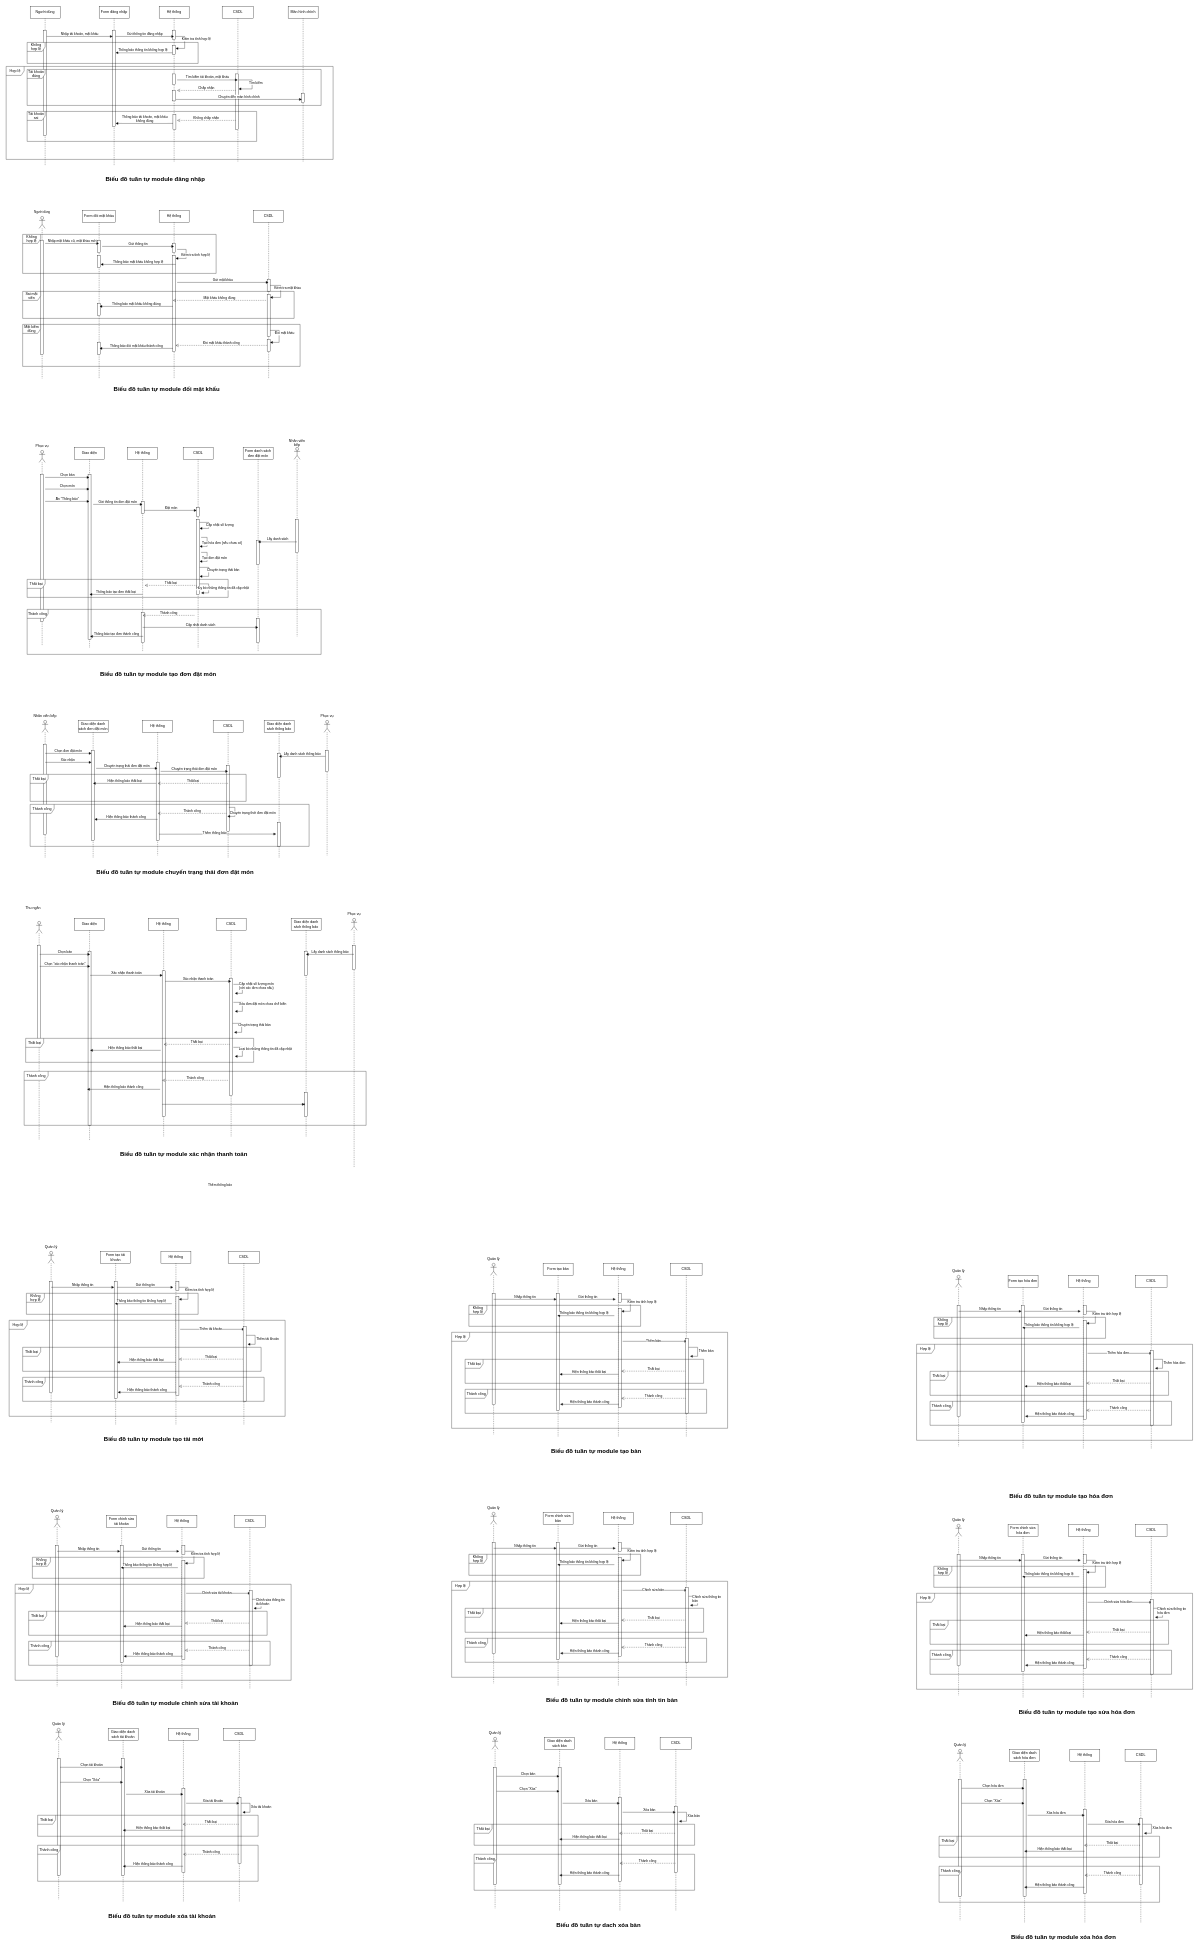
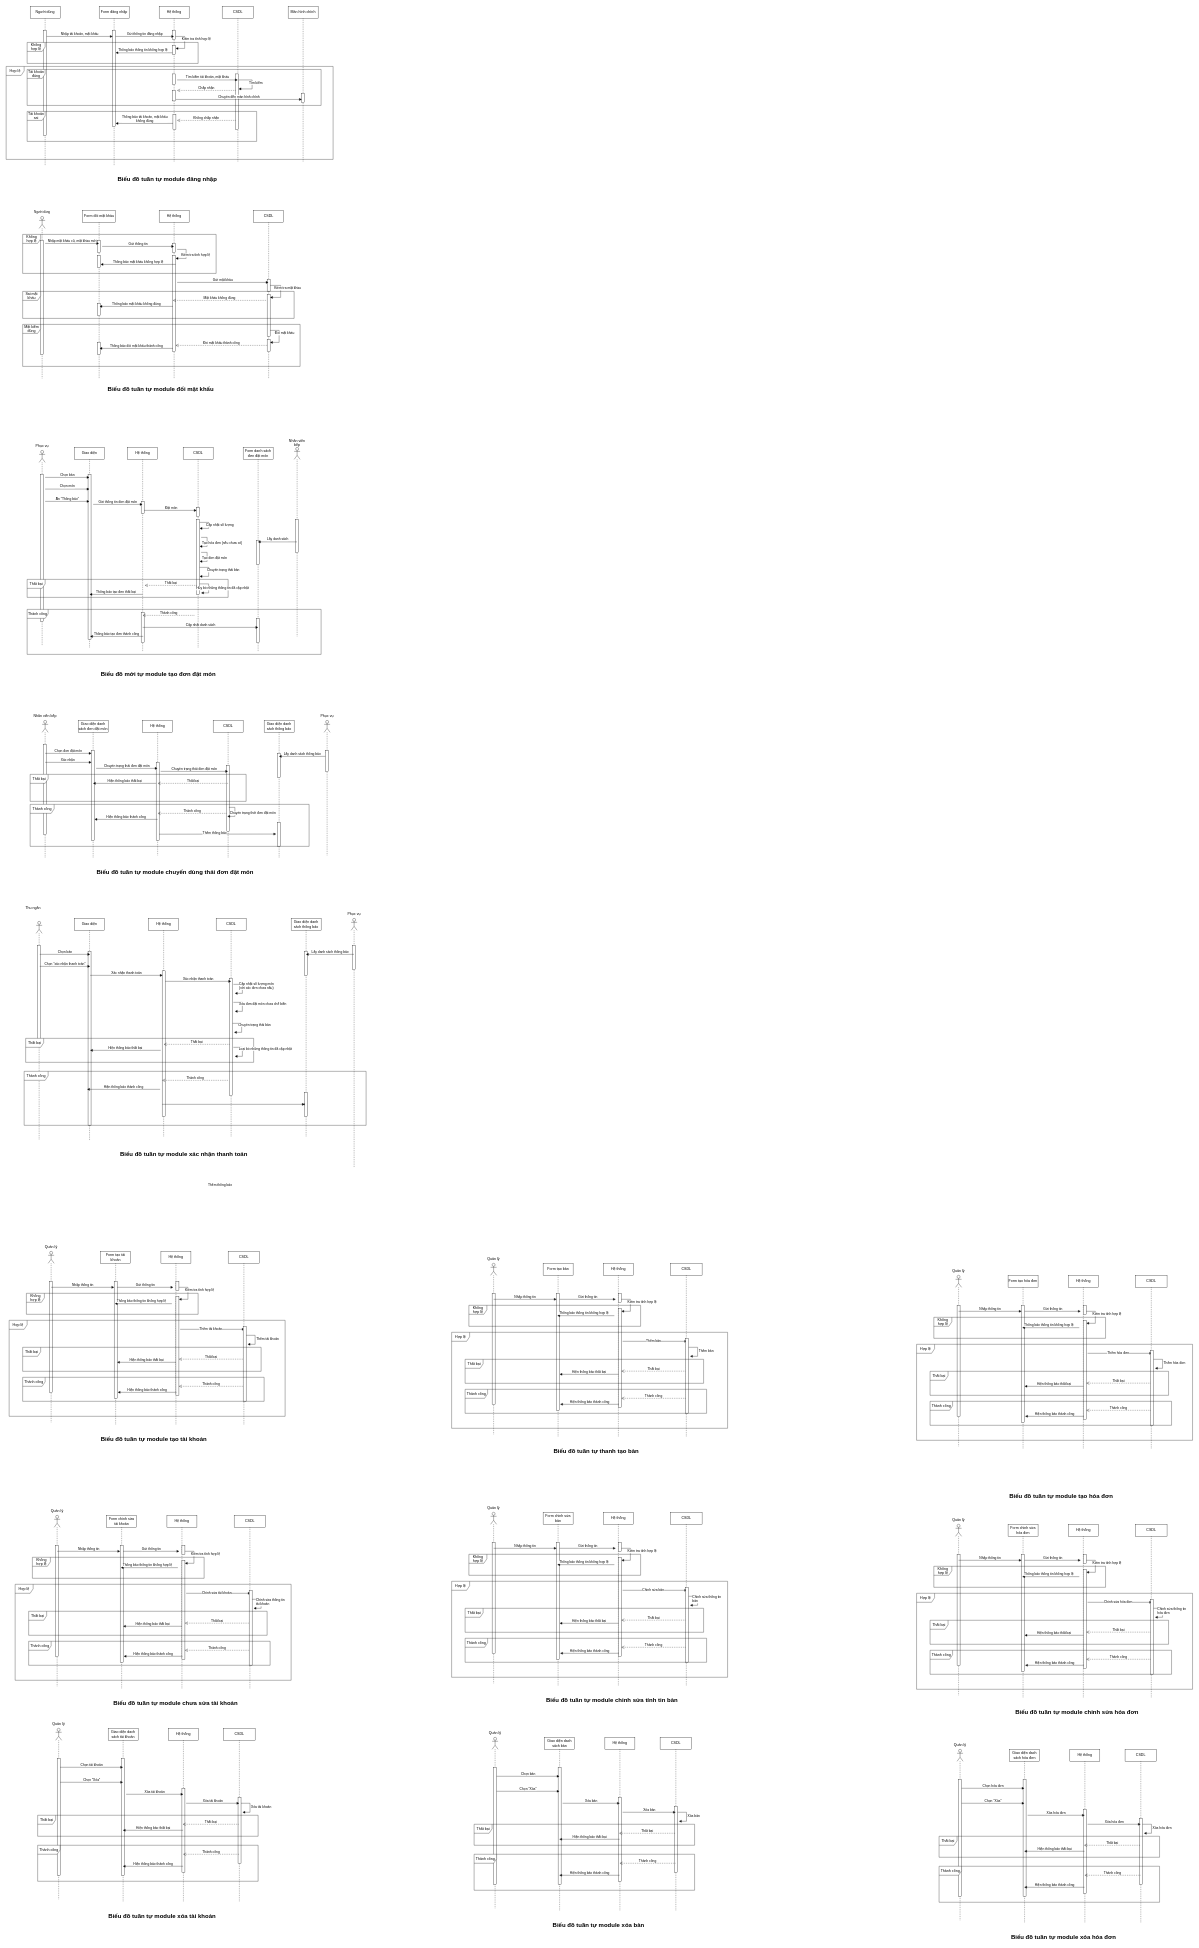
(156, 179) -> (168, 179)
(32, 296) -> (32, 296)
(167, 389) -> (161, 389)
(159, 674) -> (159, 674)
(176, 872) -> (176, 872)
(155, 1439) -> (155, 1439)
(597, 1451) -> (597, 1451)
(176, 1703) -> (176, 1703)
(1078, 1712) -> (1078, 1712)
(599, 1925) -> (599, 1925)
